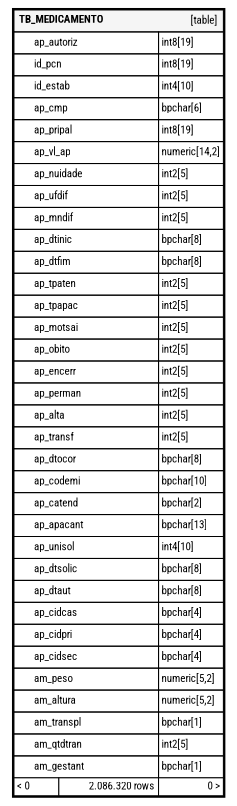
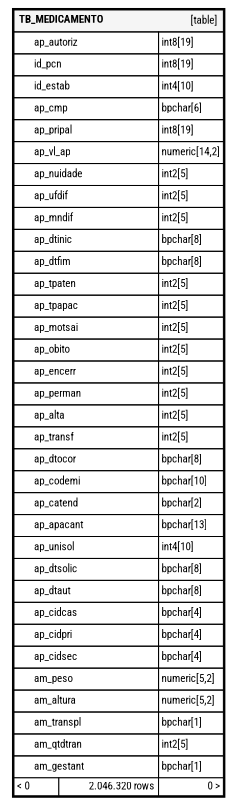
(122, 786) -> (122, 786)
